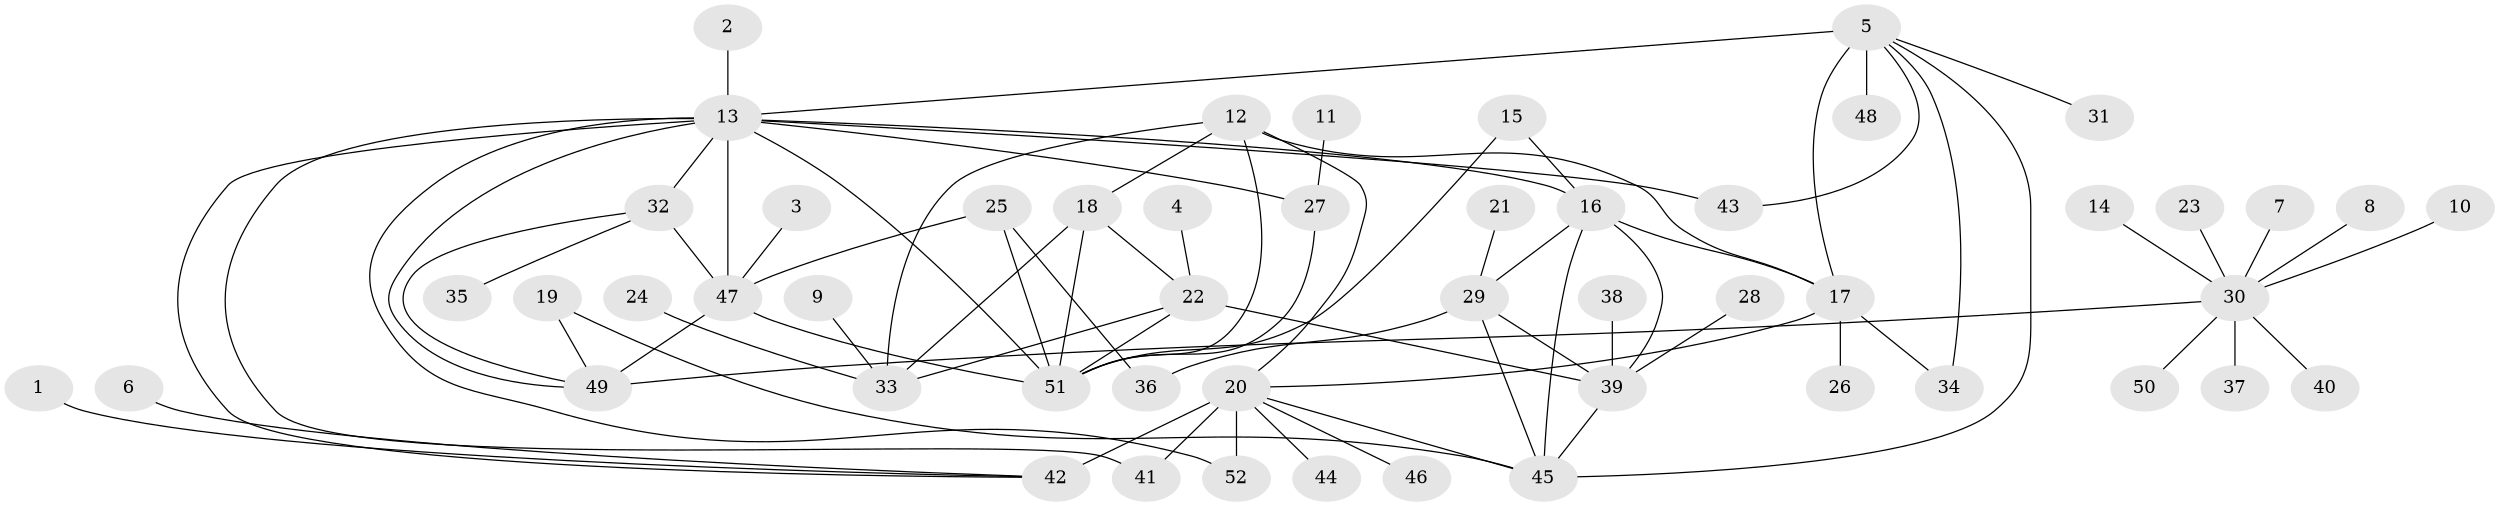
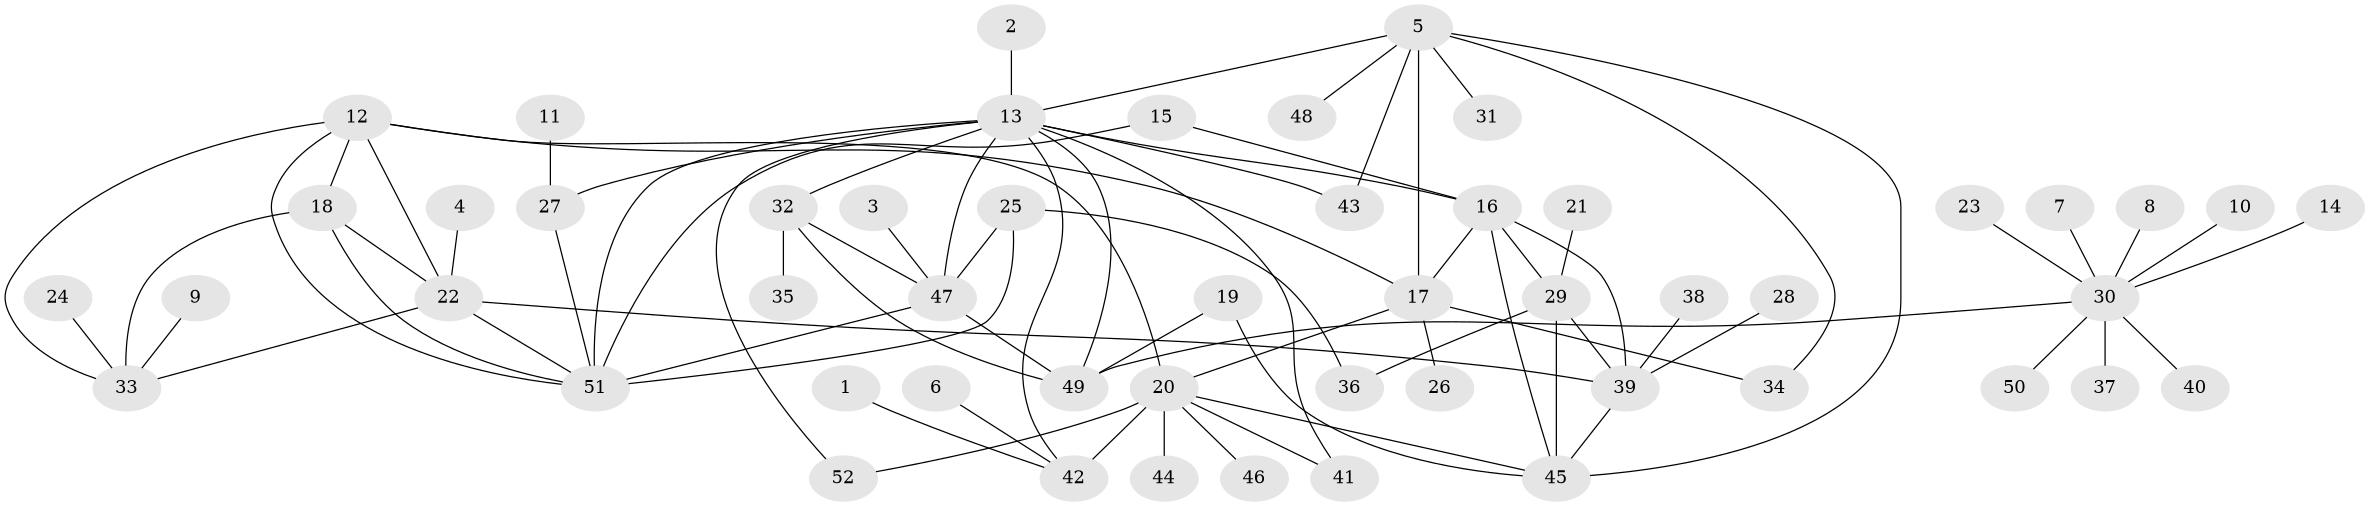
none -> (403, 208)
